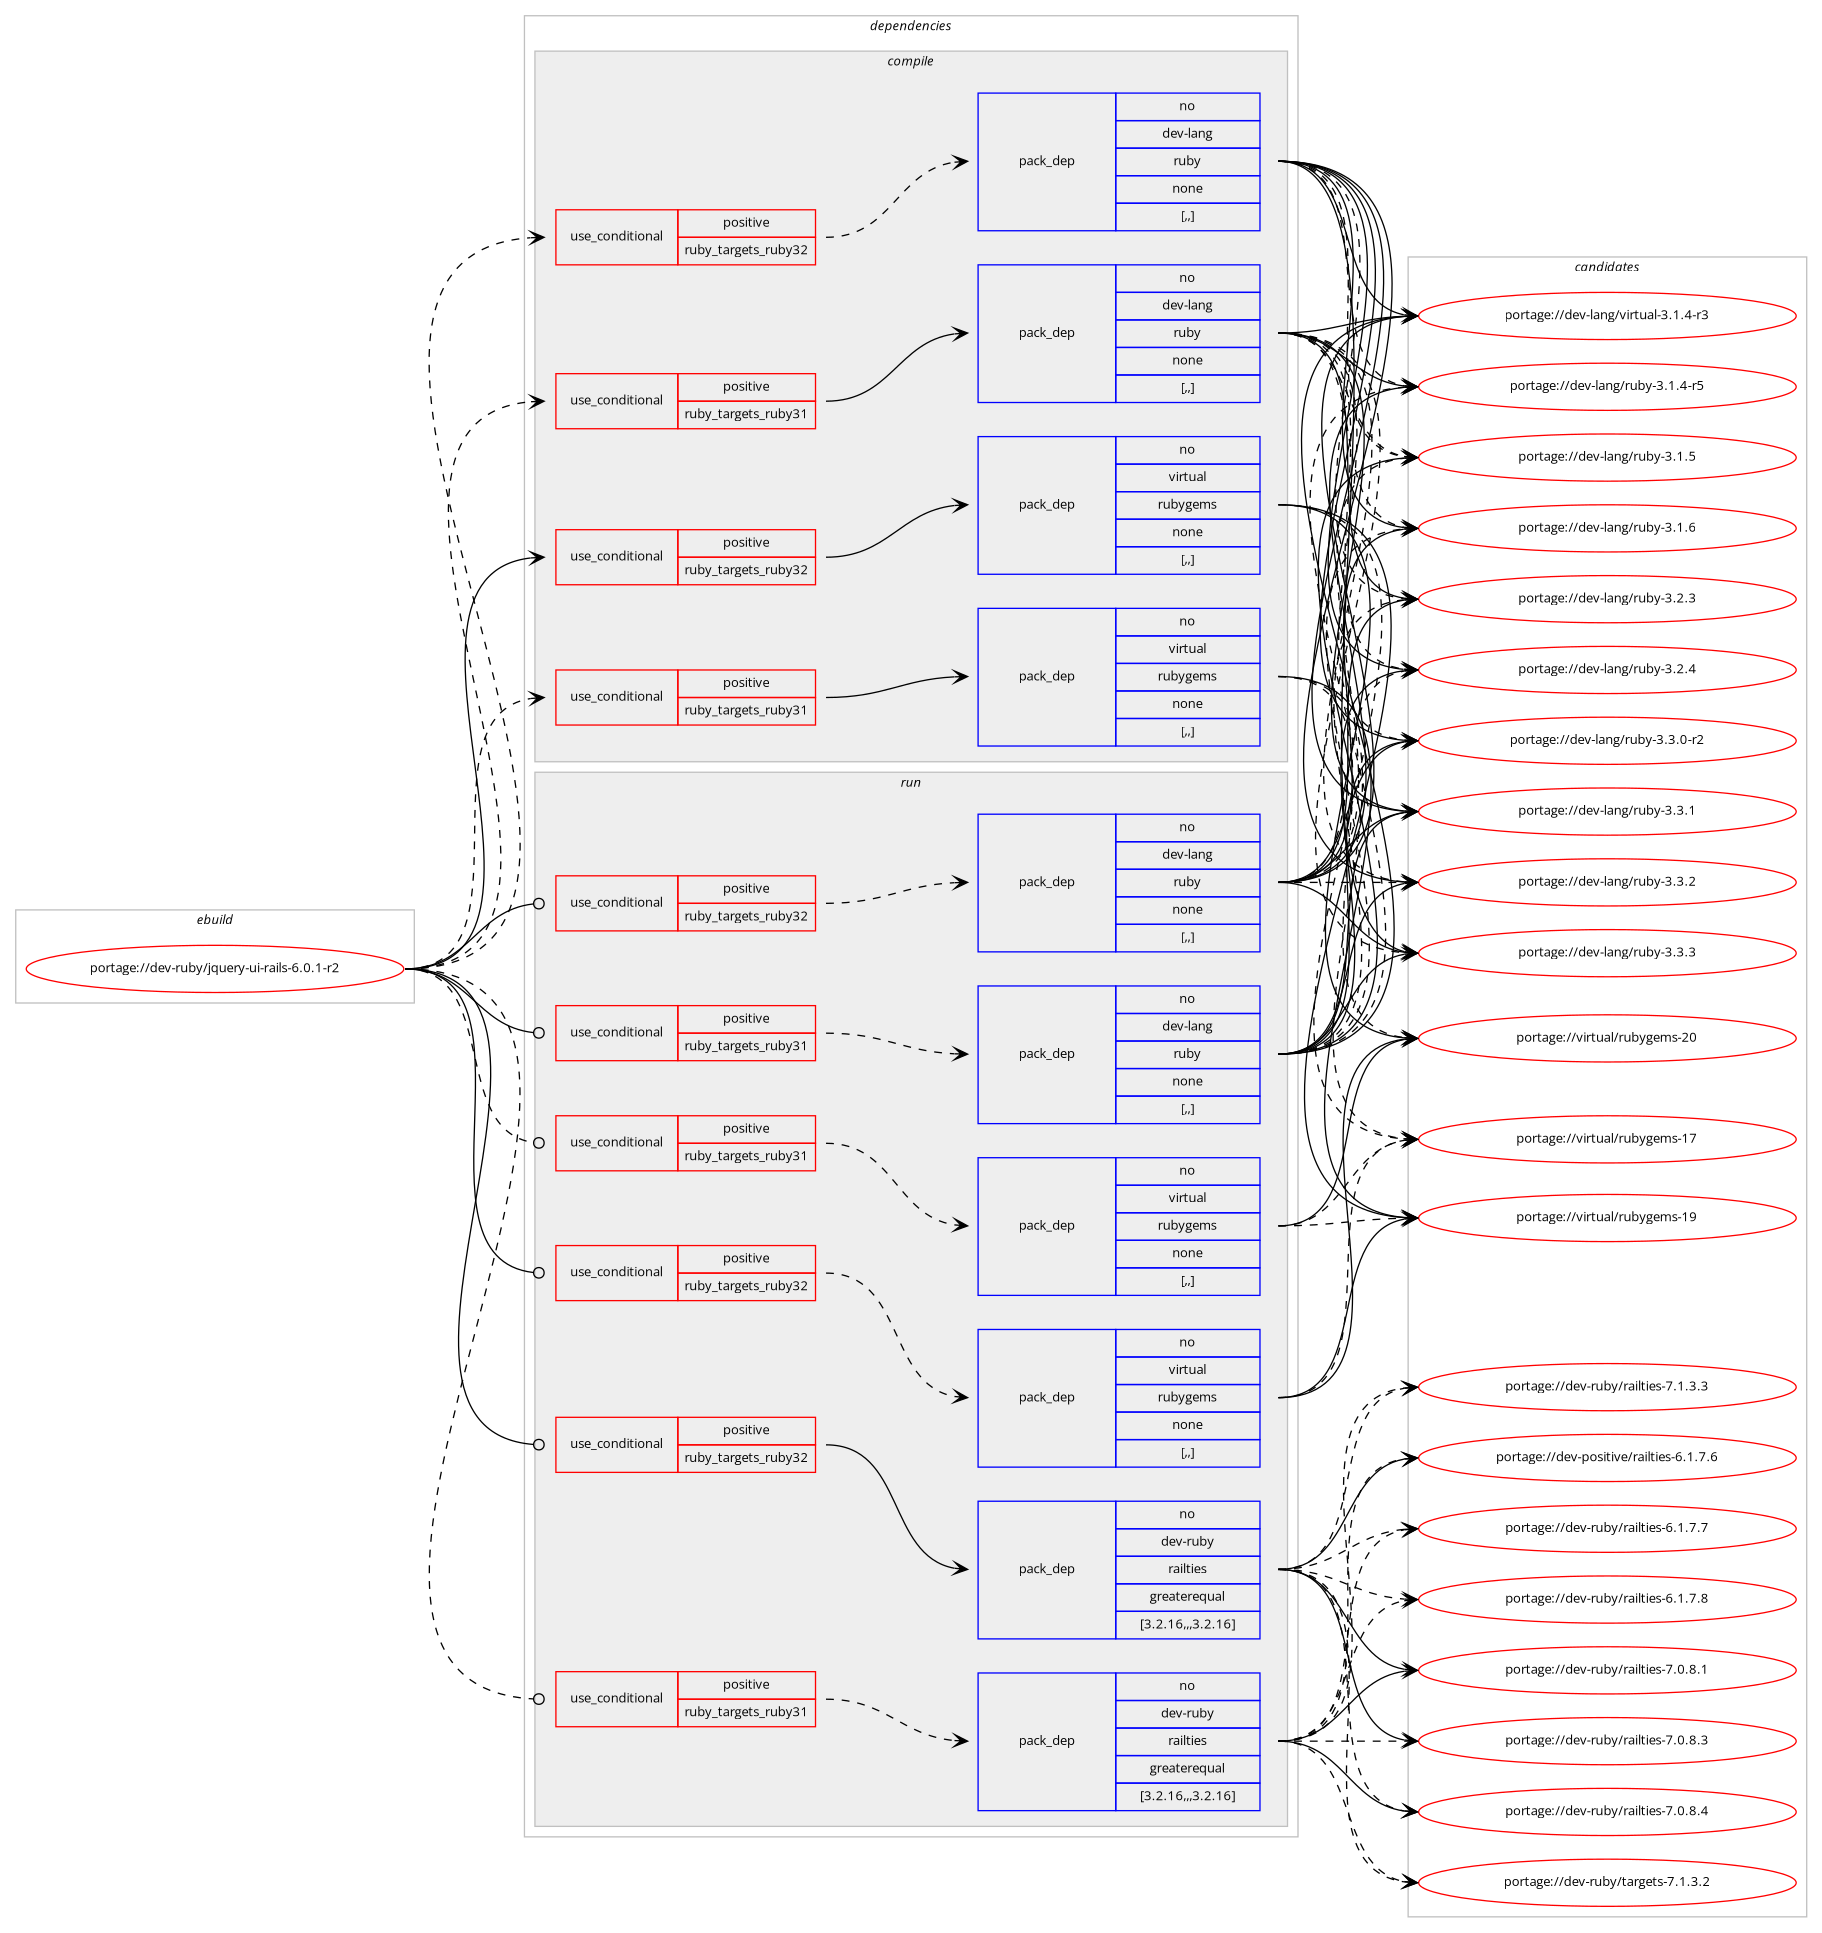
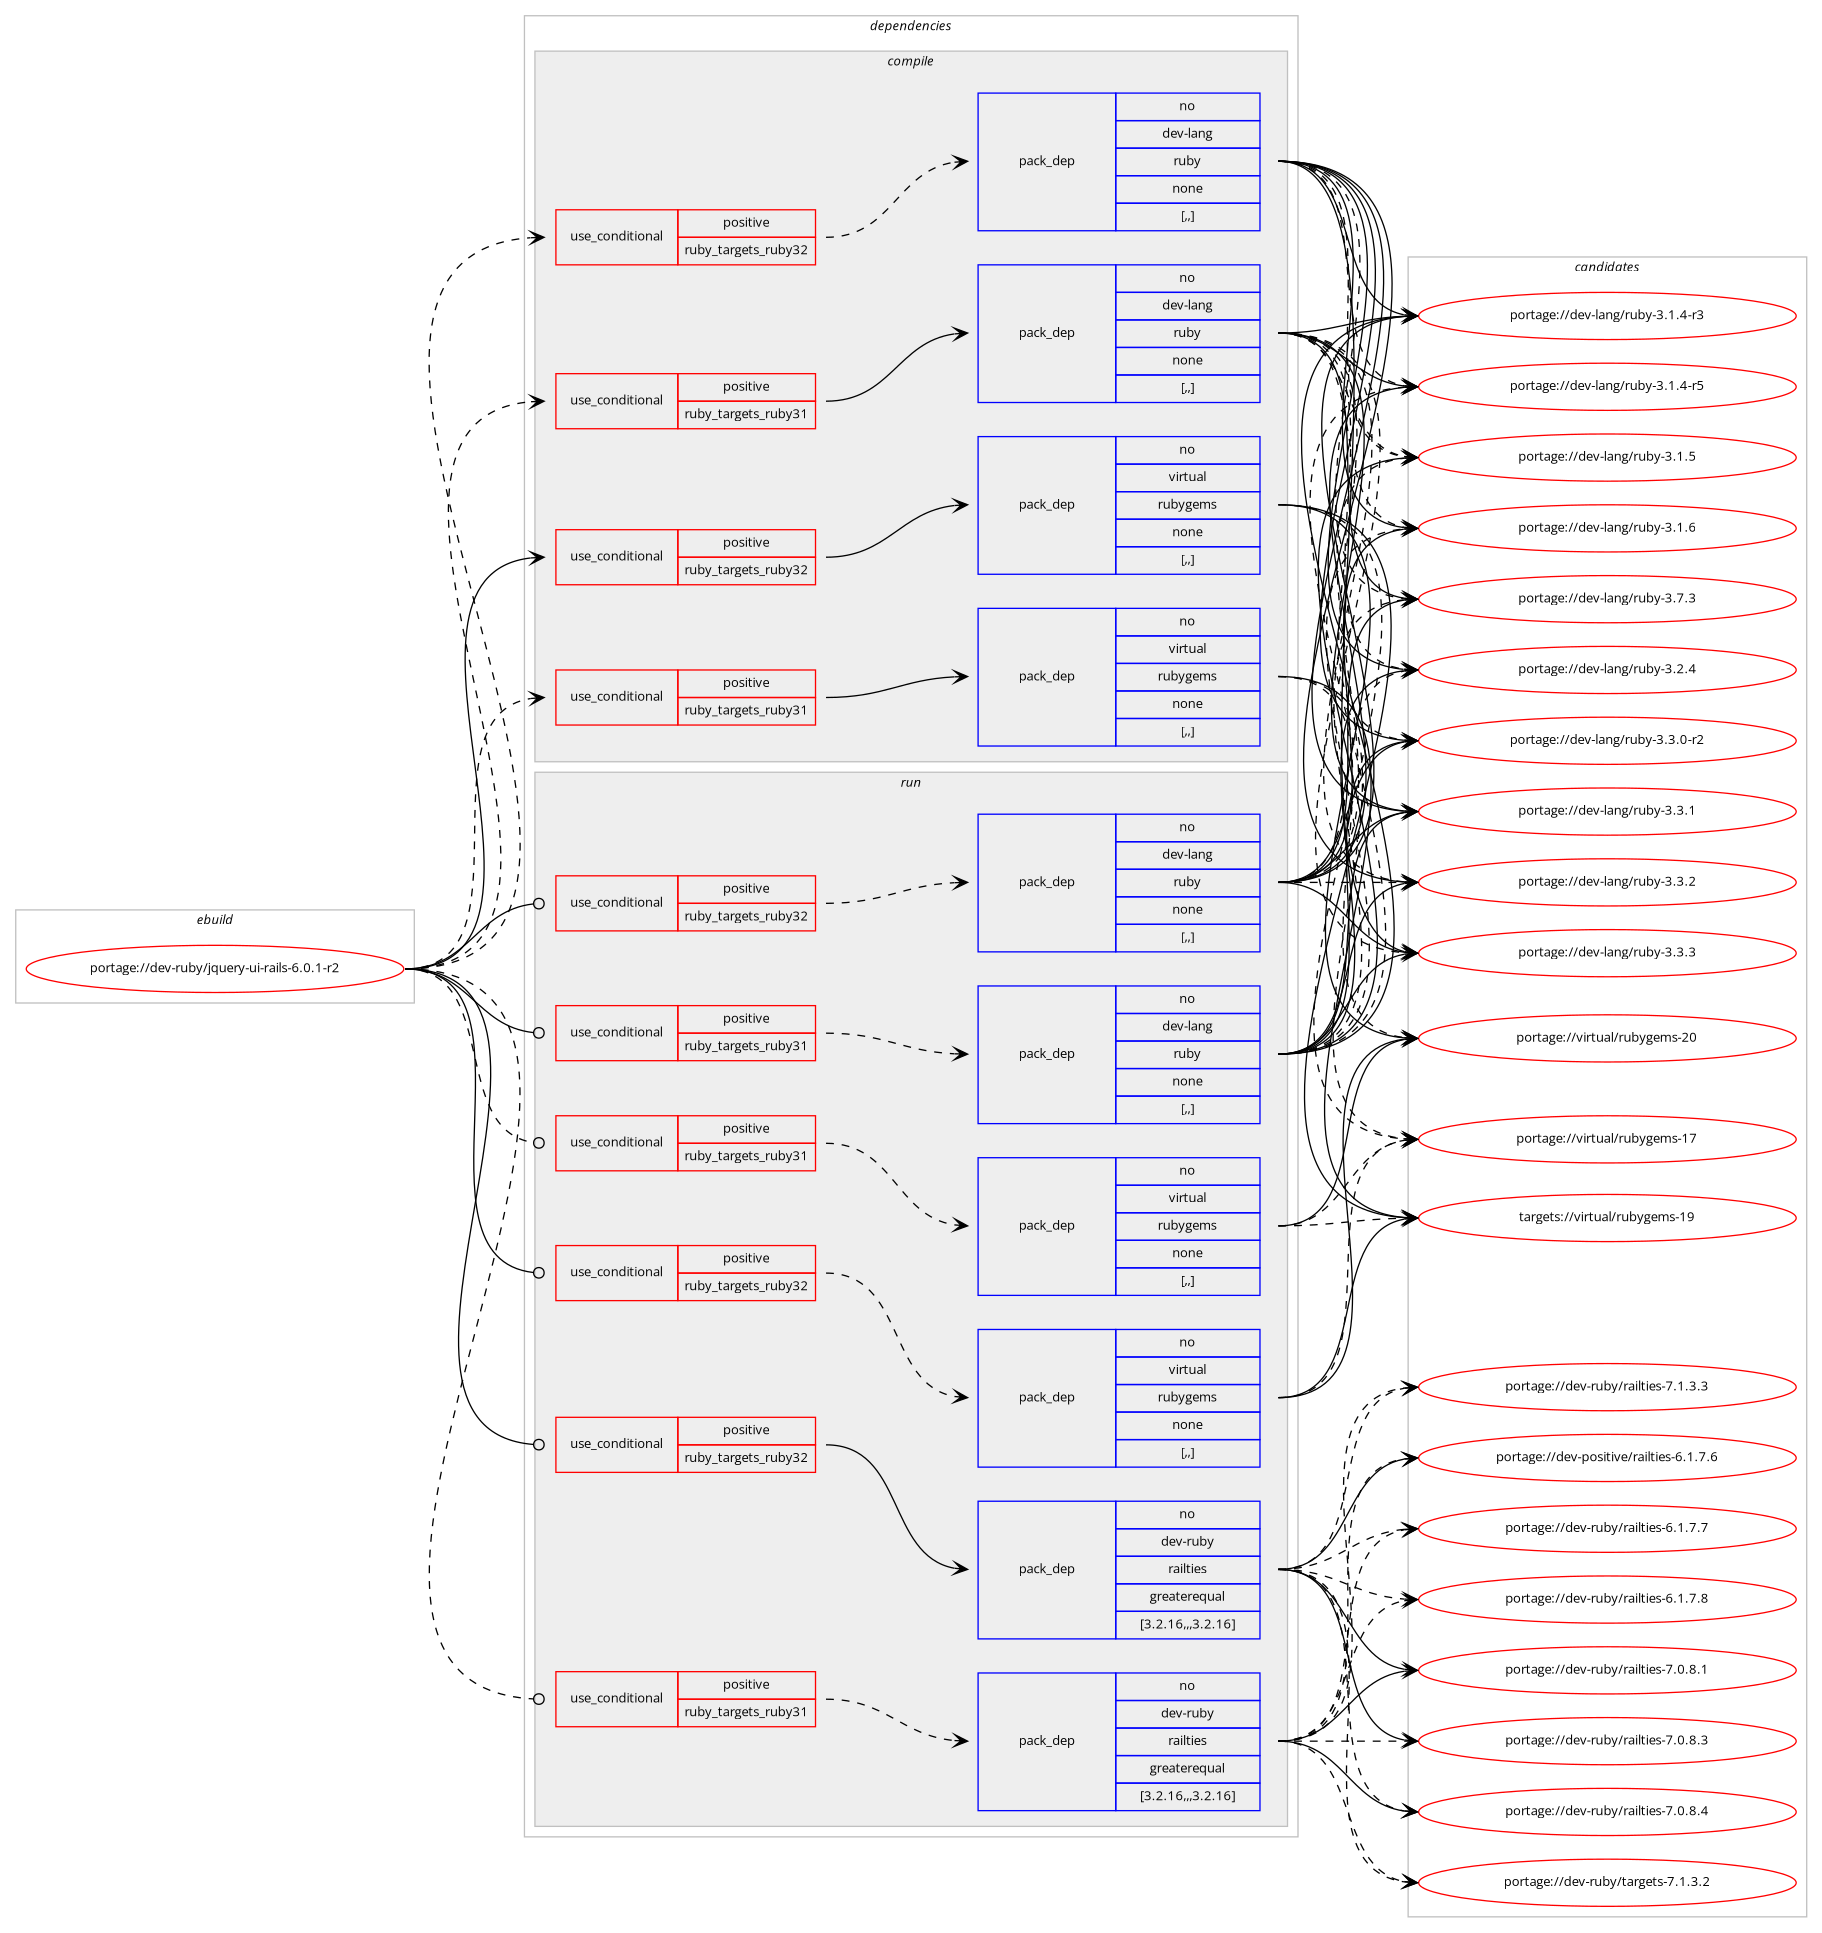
(1607, 316) -> (1607, 316)
(1607, 599) -> (1607, 599)
(1607, 1218) -> (1607, 1218)
